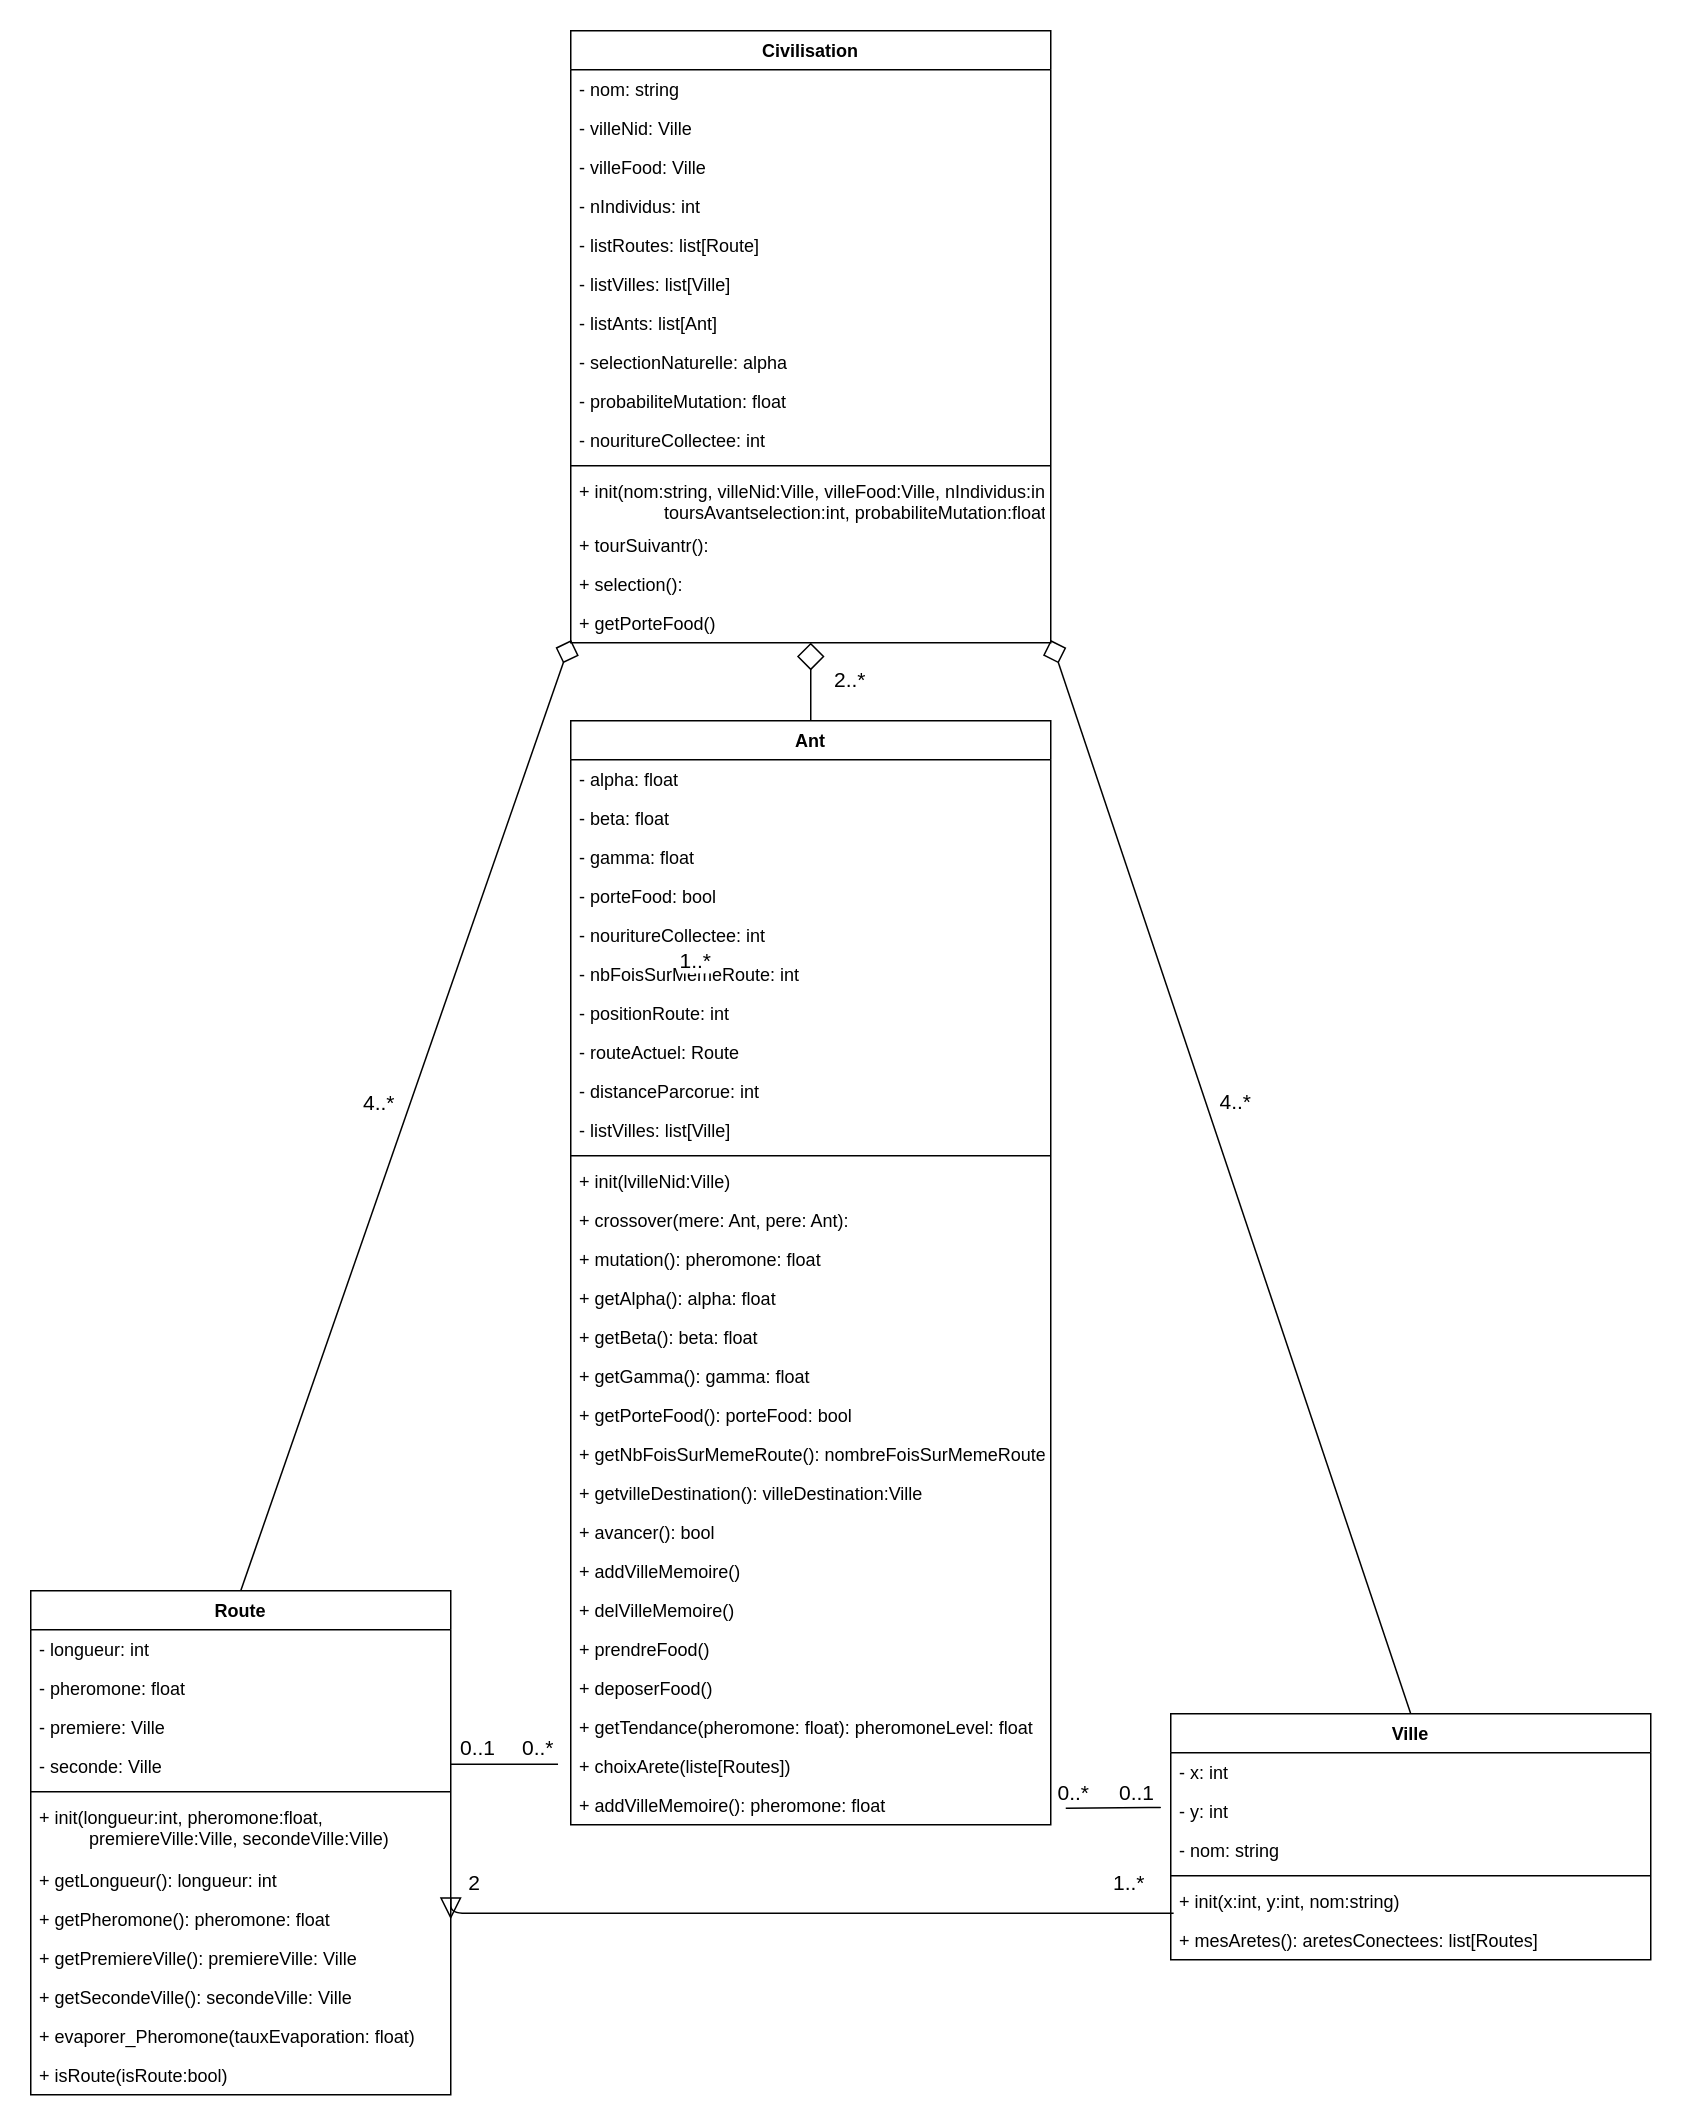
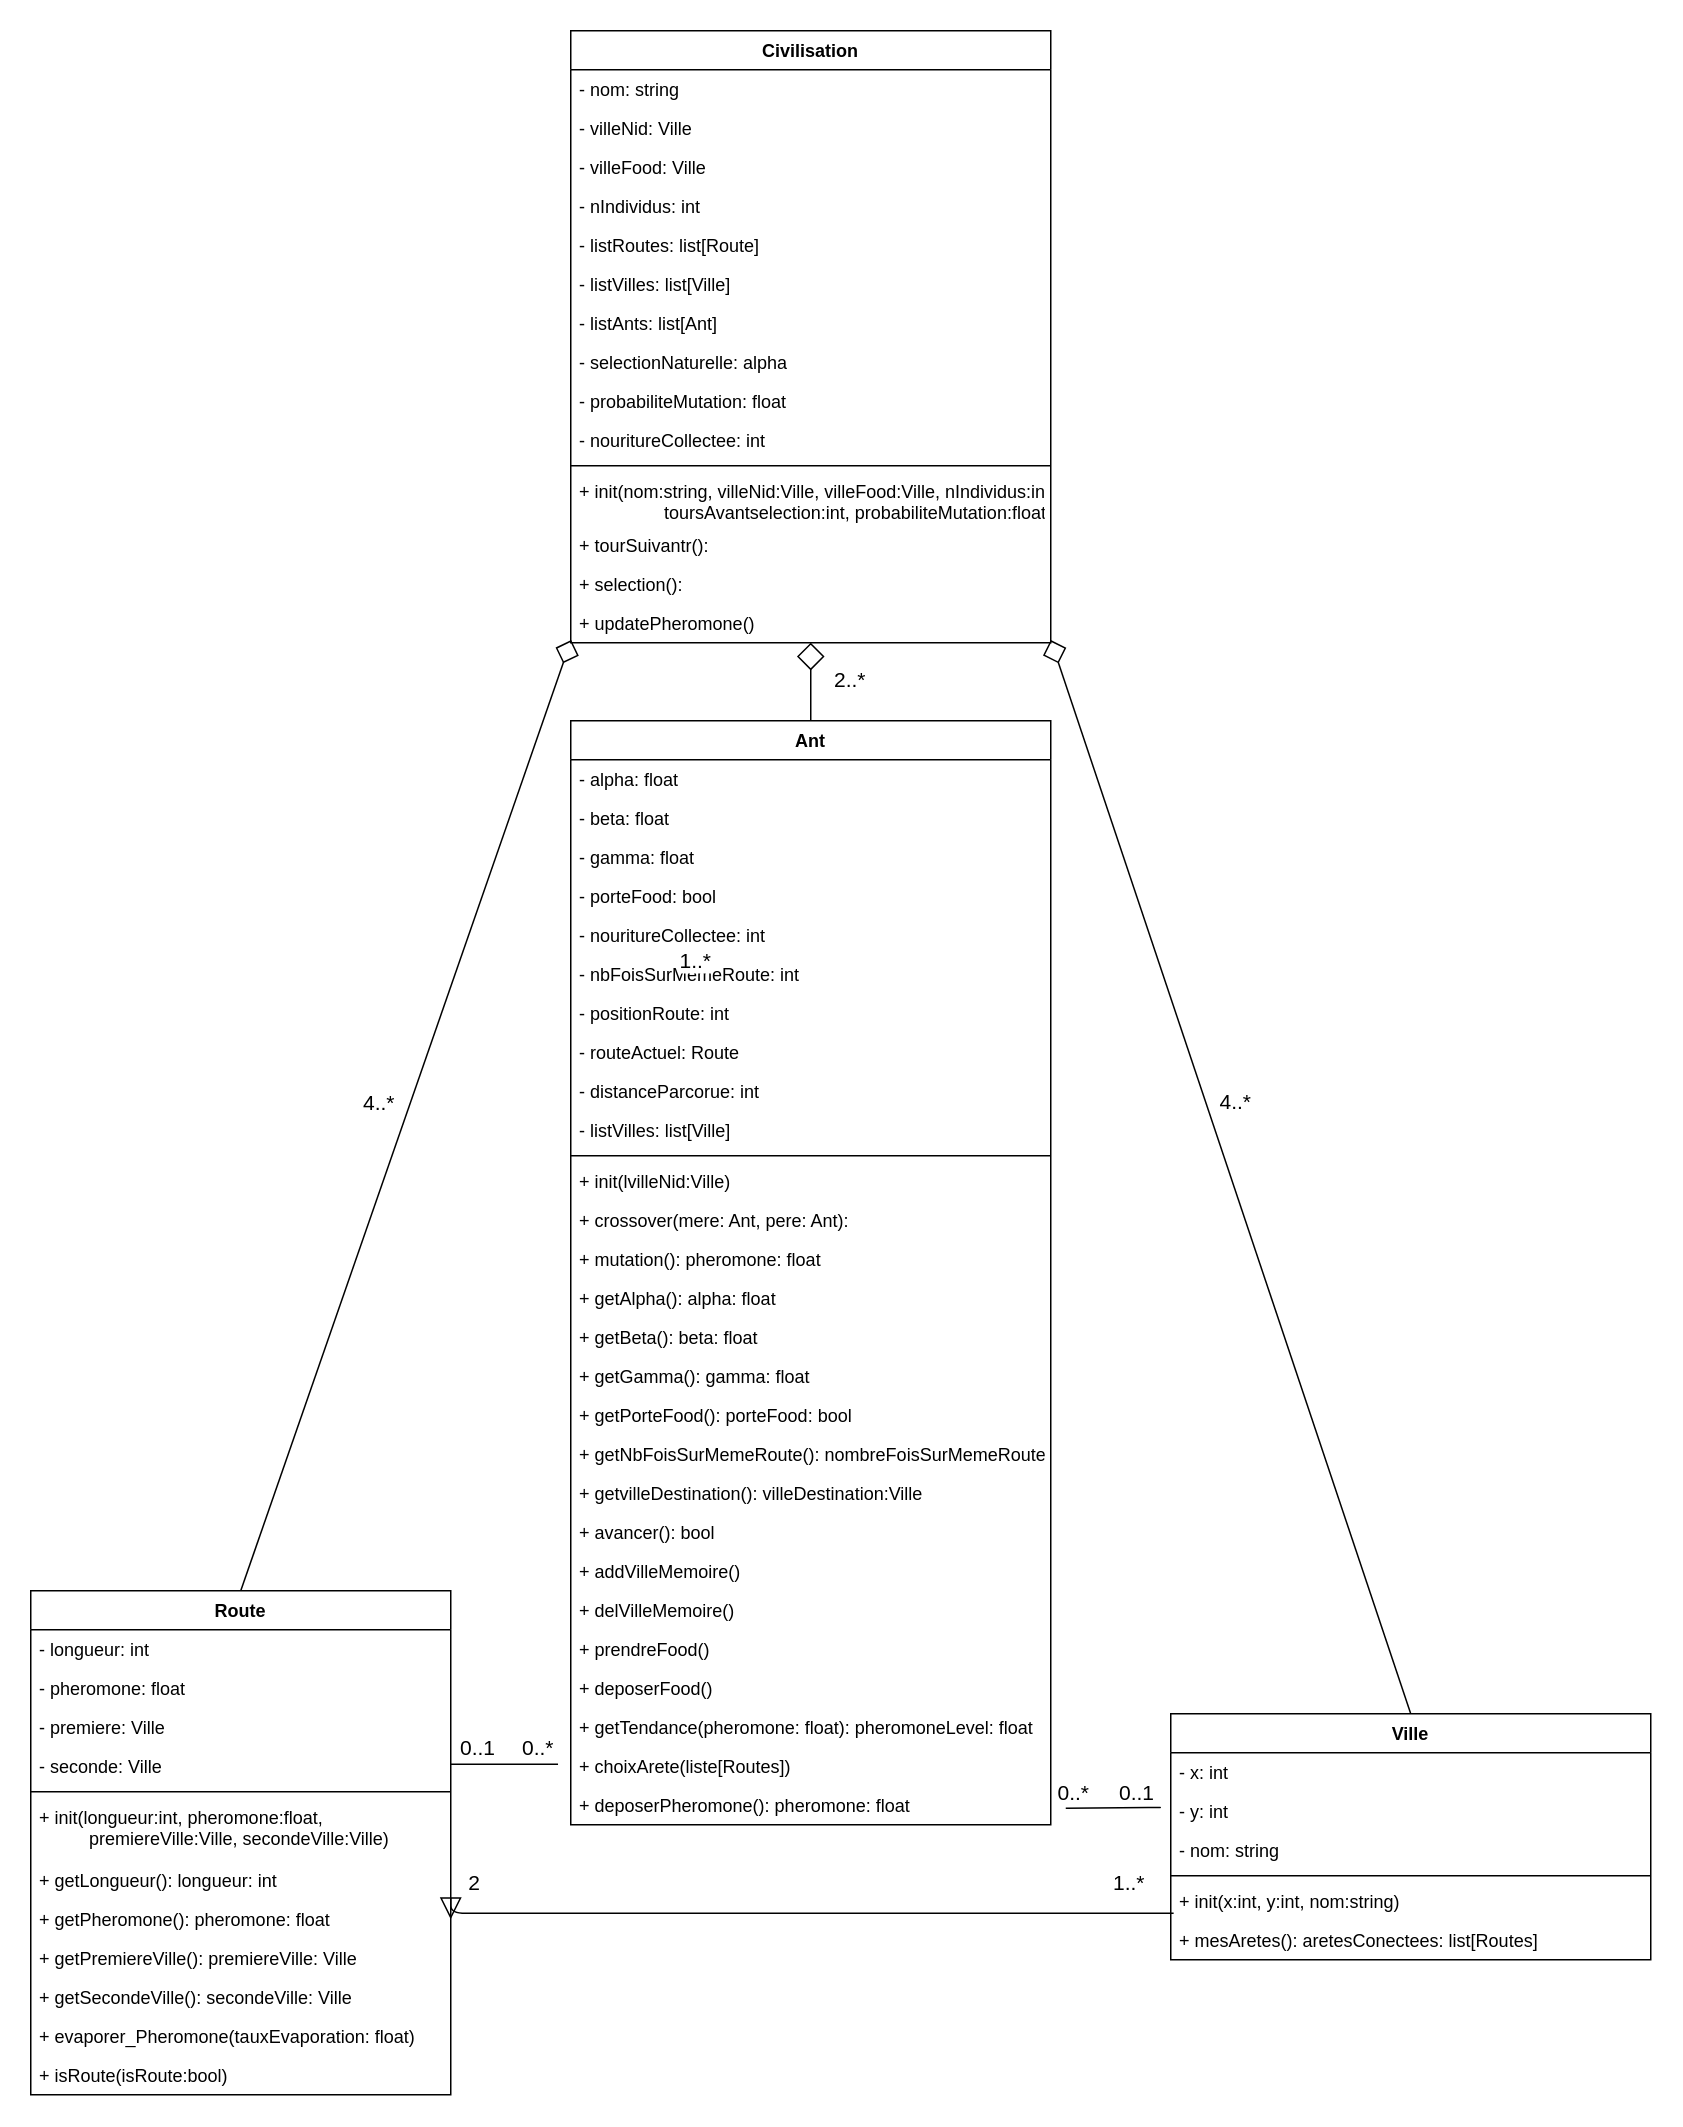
(657, 624) -> (672, 624)
(742, 1806) -> (756, 1806)
